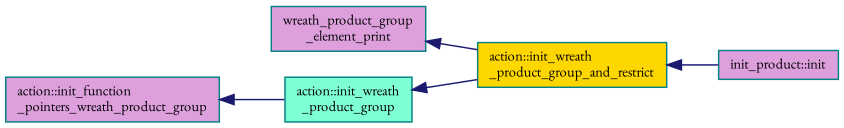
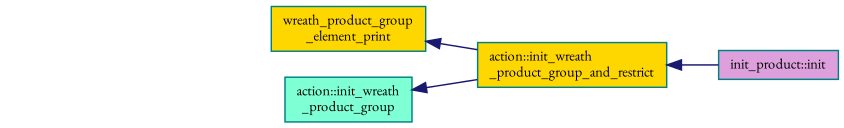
(348, 29) -> (348, 29)
(113, 100) -> none
